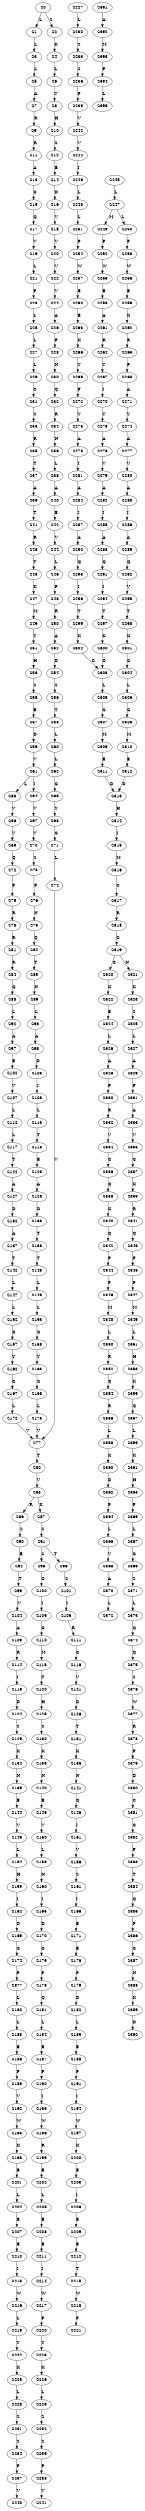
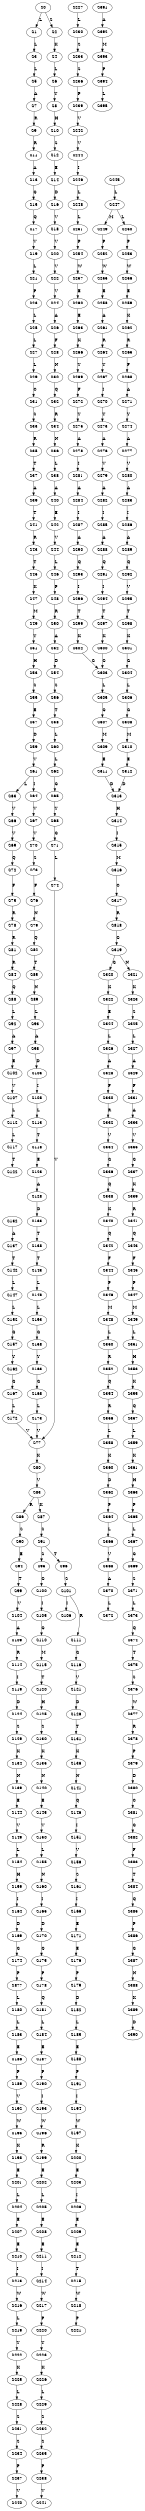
(12, 1197) -> none
(38, 1456) -> (38, 1456)
(71, 1627) -> (79, 1613)
(134, 1653) -> (134, 1653)
